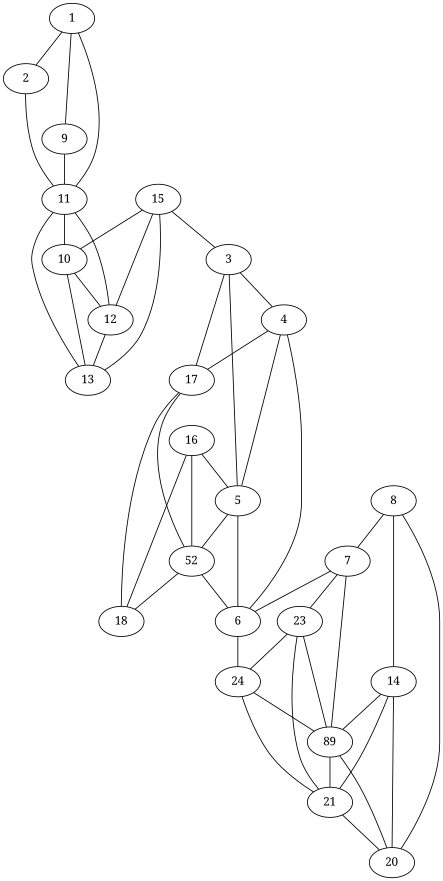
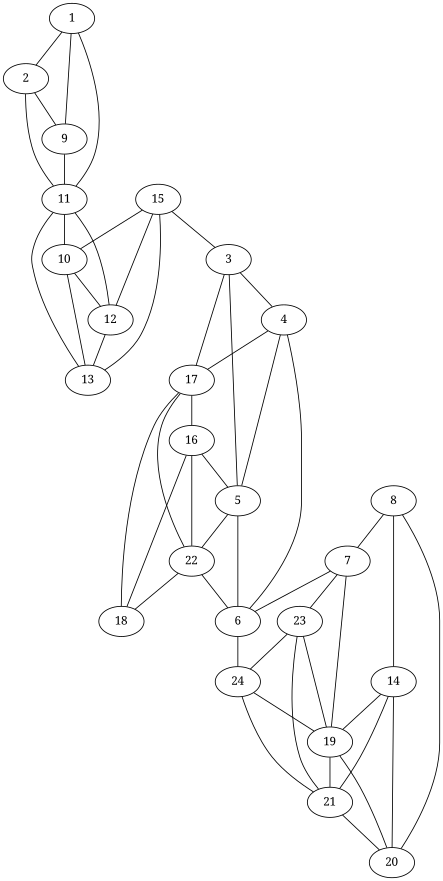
none -> (45, 109)
none -> (192, 410)
(192, 561) -> (192, 561)
(330, 742) -> (330, 742)
